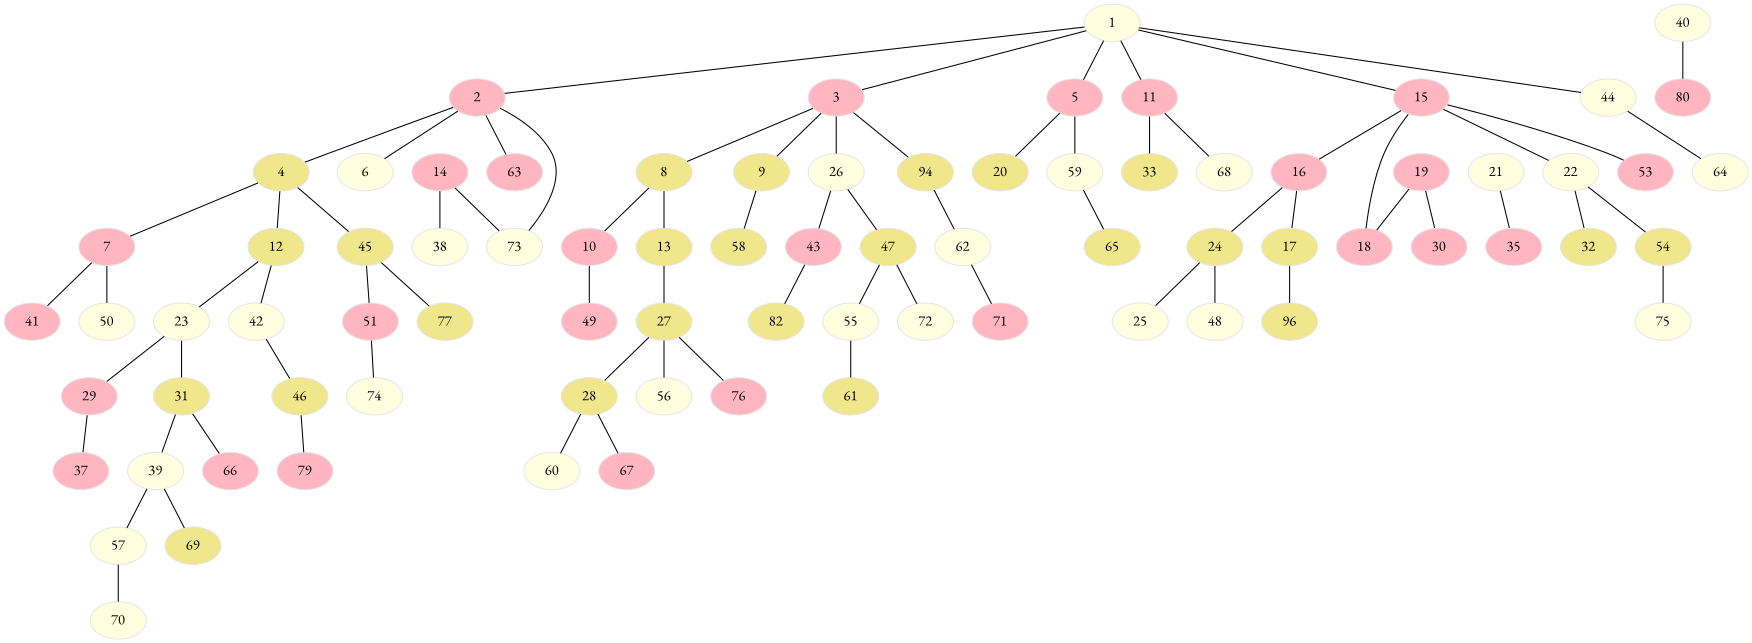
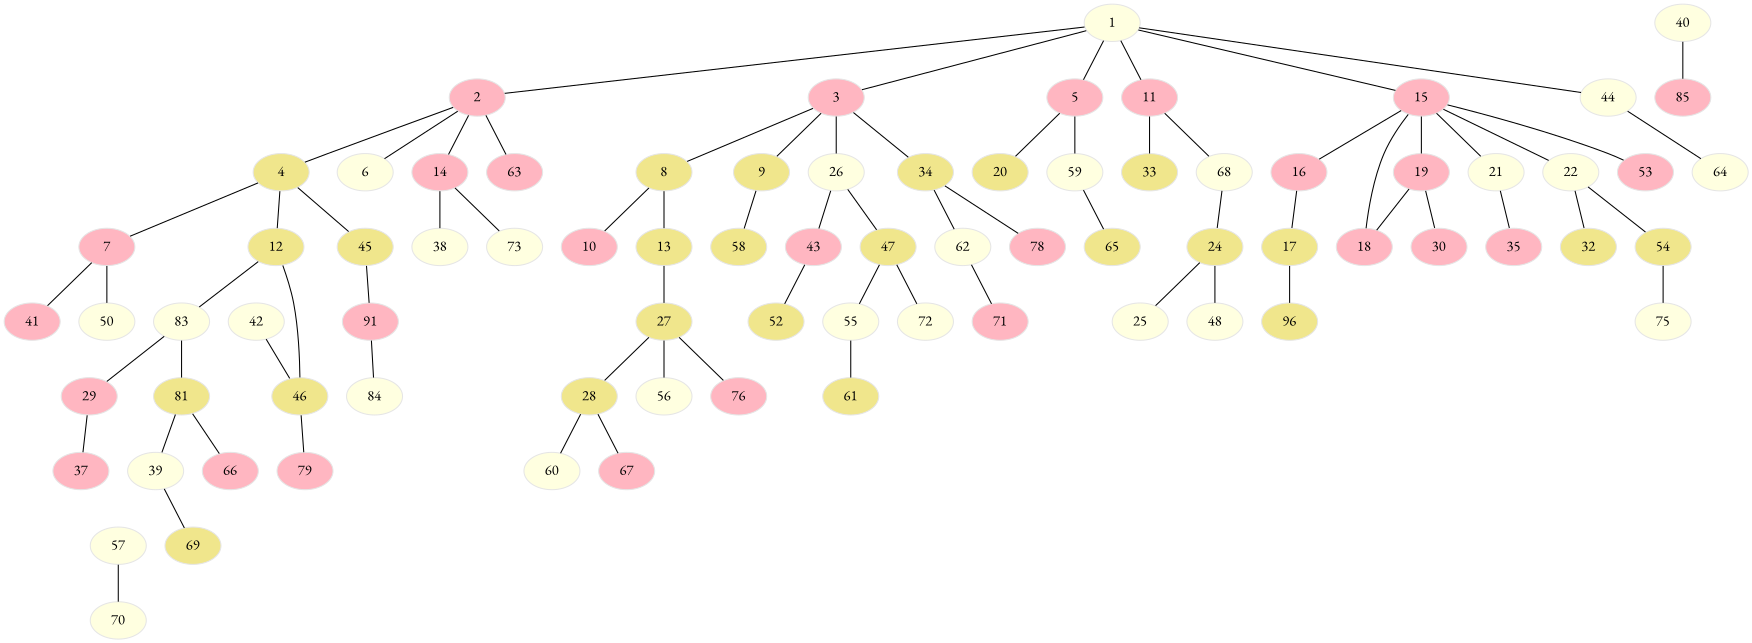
(1683, 98) -> (1683, 98)
none -> (1421, 135)
none -> (1459, 135)
(554, 161) -> (459, 135)
(925, 172) -> (925, 172)
(1257, 210) -> (1220, 209)
none -> (1038, 247)
(266, 284) -> (296, 321)
(182, 322) -> (182, 322)
(370, 322) -> (370, 322)
(445, 322) -> none
(589, 322) -> none
(776, 322) -> (776, 322)
(182, 396) -> (182, 396)
(375, 396) -> (375, 396)
(137, 508) -> none
